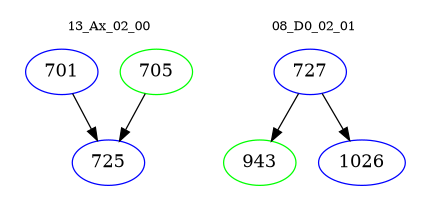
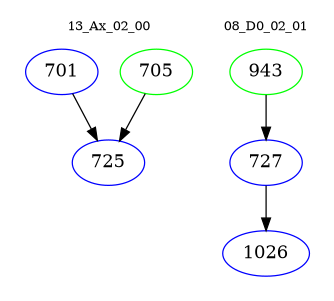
(288, 112) -> (266, 111)
